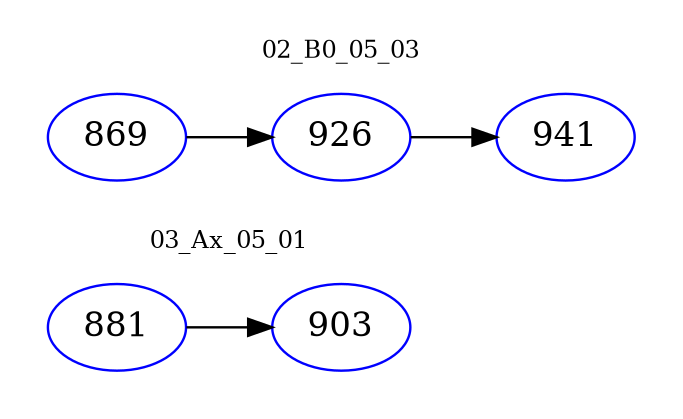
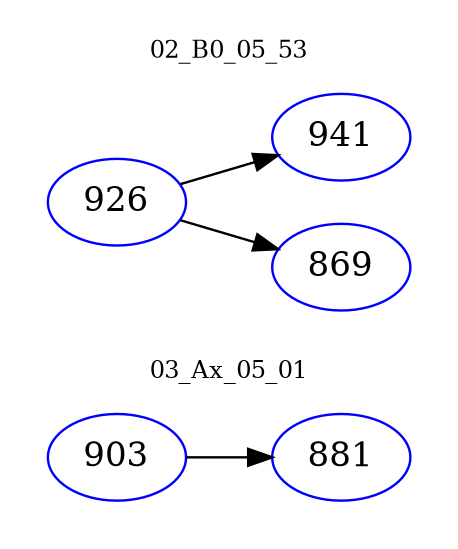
(341, 52) -> (229, 52)
(217, 137) -> (217, 231)
(217, 327) -> (217, 457)
